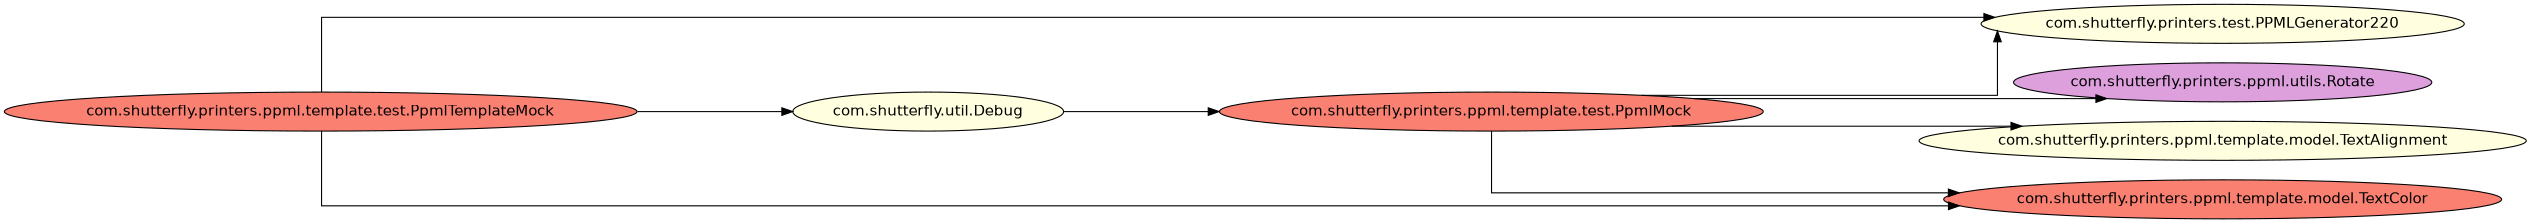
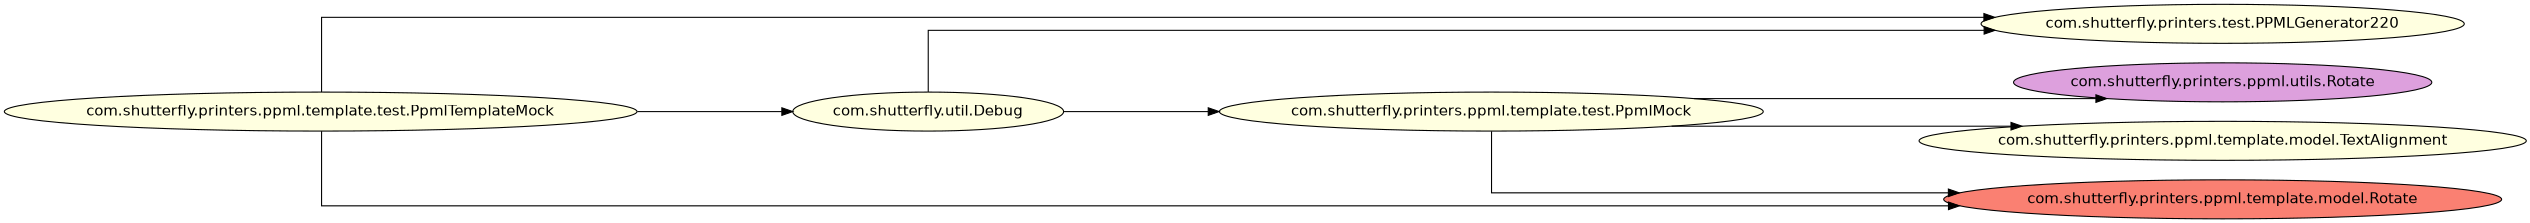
(1846, 95) -> (1425, 30)
(321, 112) -> (321, 112)
(1491, 112) -> (1491, 112)
(2223, 199) -> (2223, 199)
